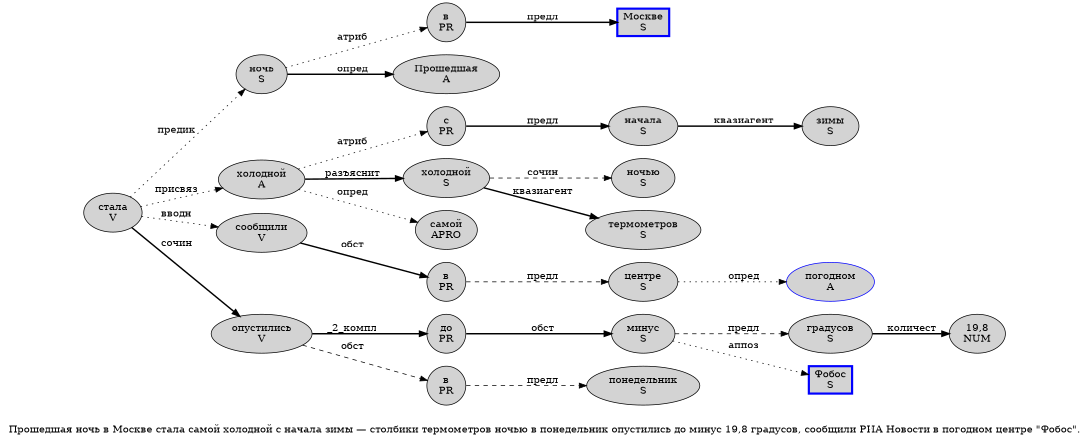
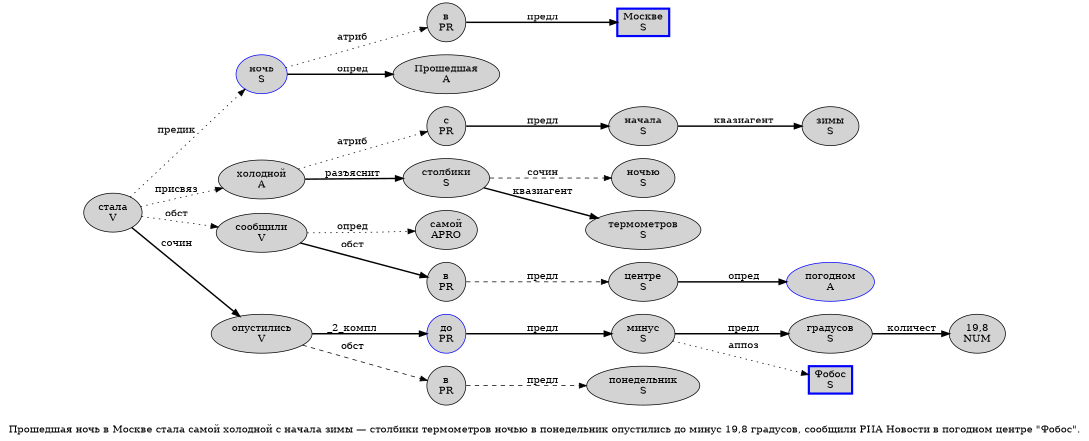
(262, 74) -> (262, 74)
(446, 178) -> (446, 178)
(355, 205) -> (358, 232)
(177, 214) -> (177, 214)
(729, 282) -> (729, 282)
(543, 328) -> (543, 328)
(446, 334) -> (446, 334)
(728, 334) -> (728, 334)
